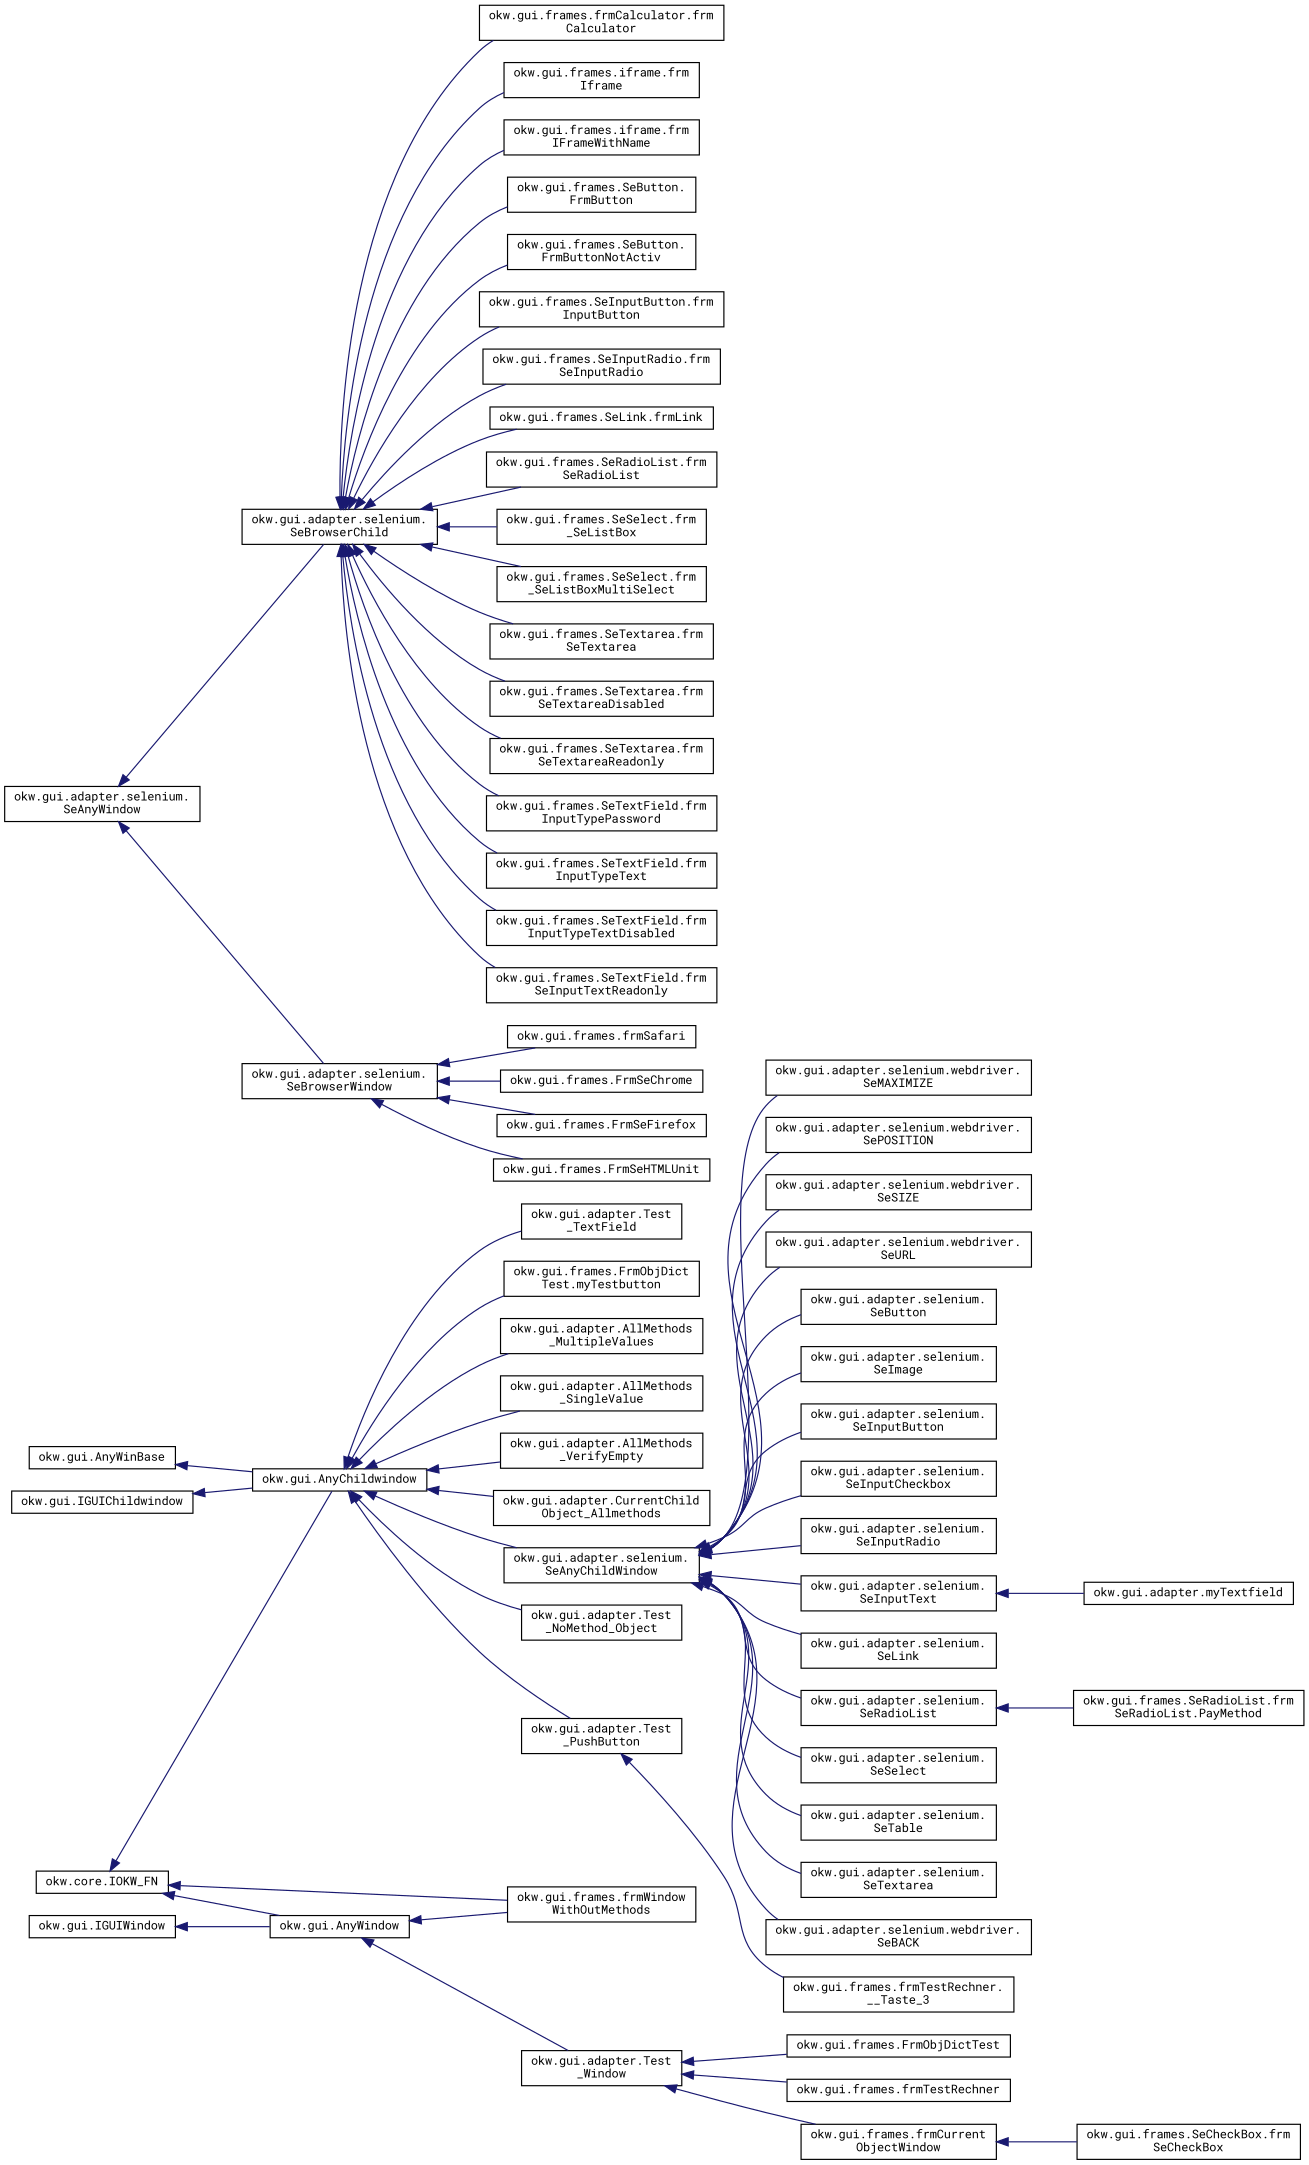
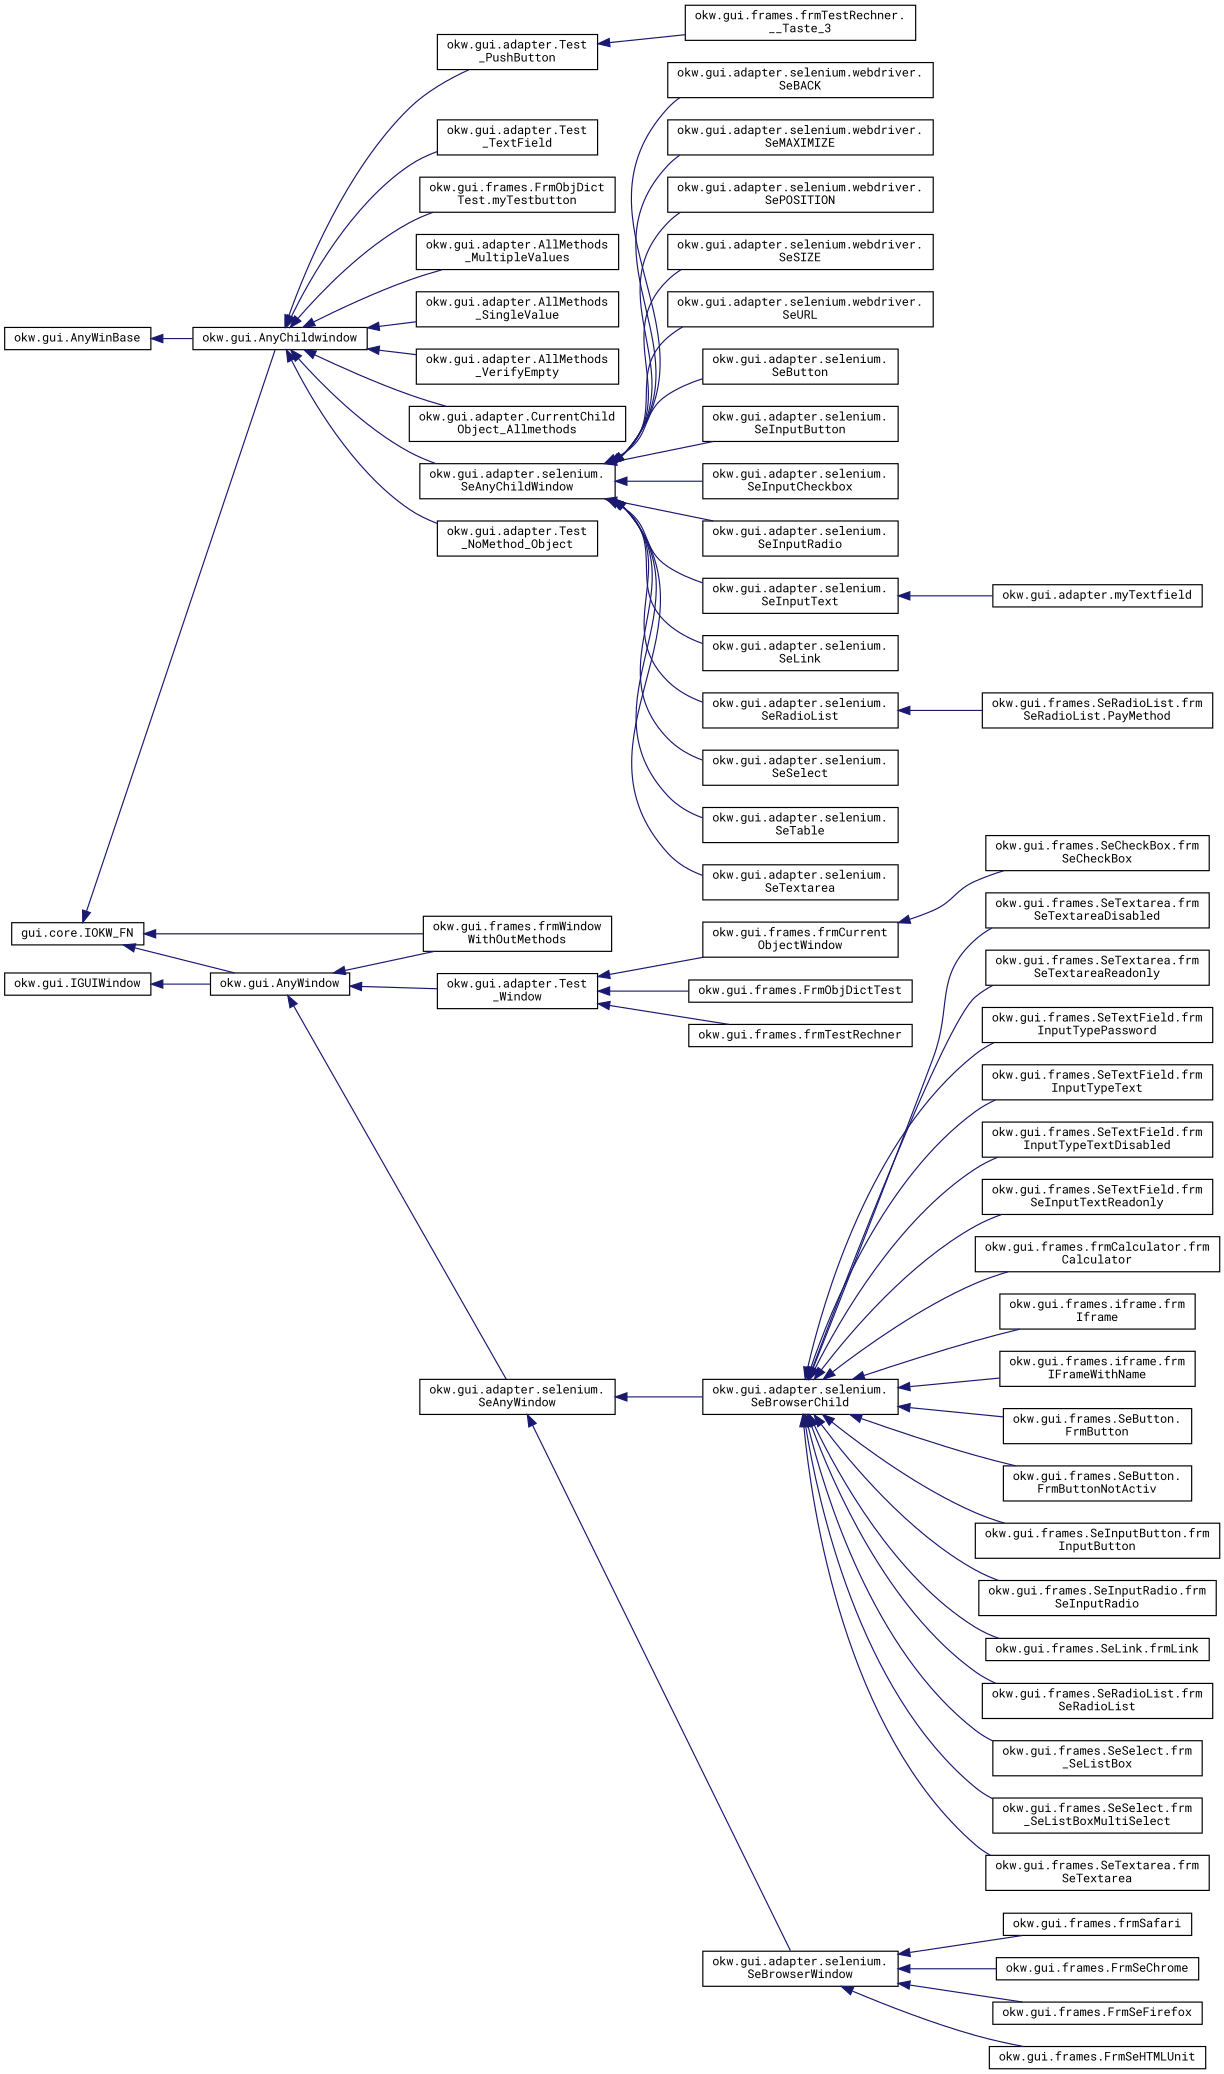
none -> (400, 1192)
(899, 1364) -> none
(102, 1502) -> none
(102, 1882) -> (78, 934)
